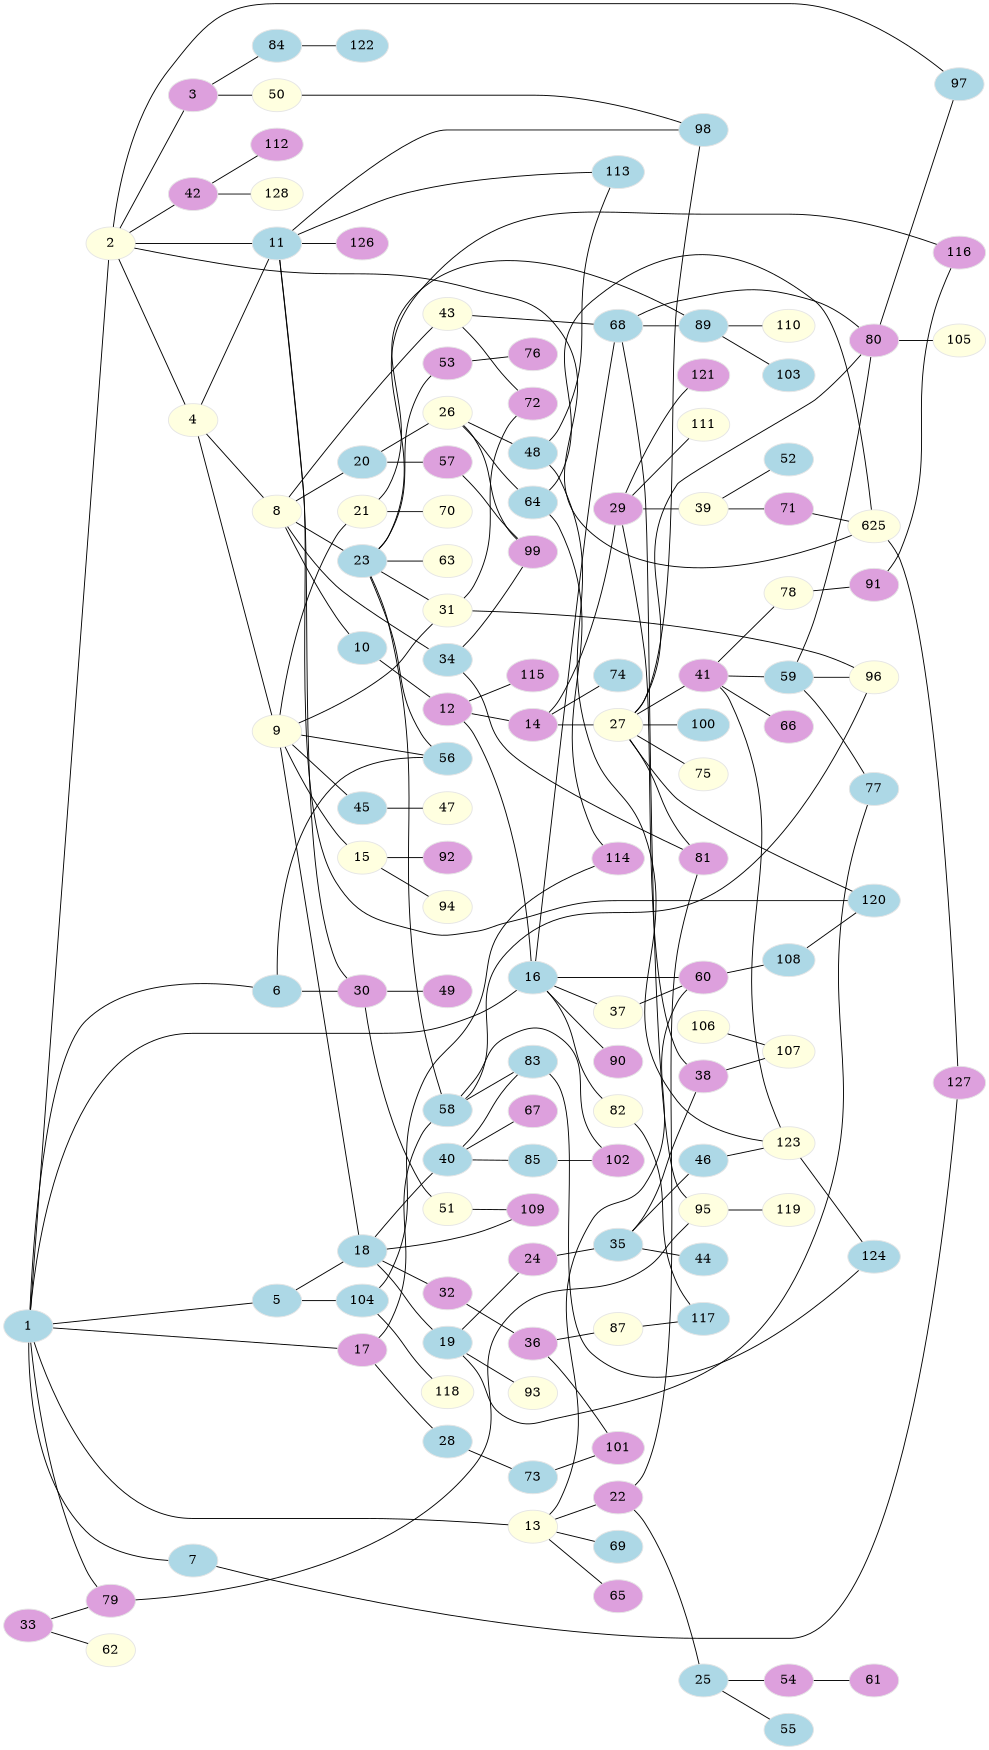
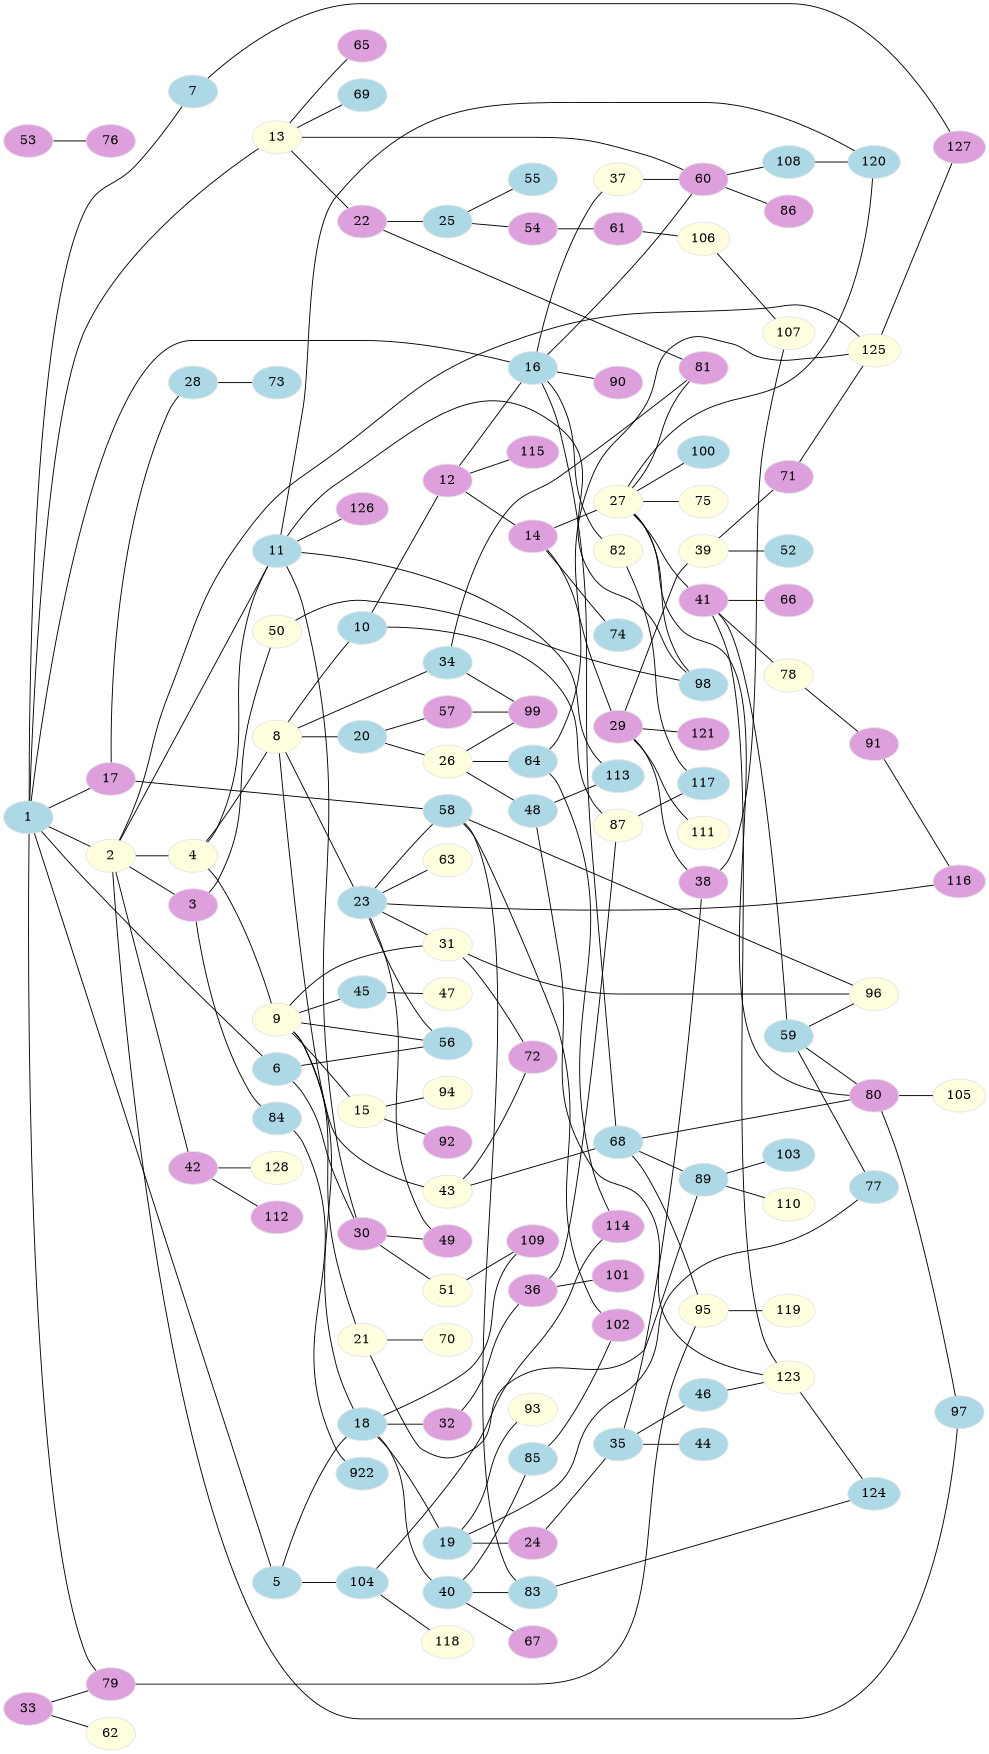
(362, 46) -> (362, 1474)
none -> (789, 211)
none -> (654, 233)
(408, 425) -> (398, 1075)
(874, 526) -> (874, 351)
none -> (541, 669)
(580, 1461) -> none
